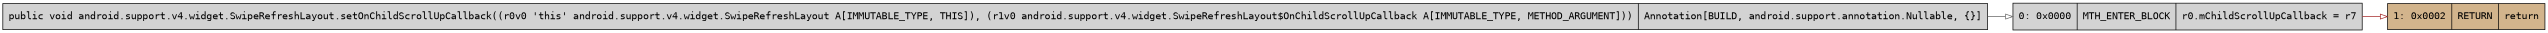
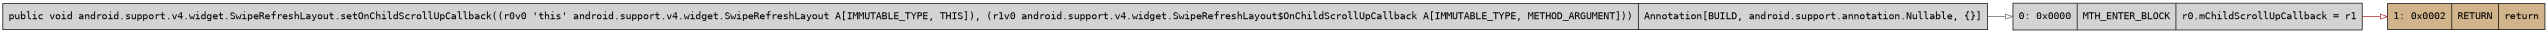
(2269, 16) -> (2269, 16)
